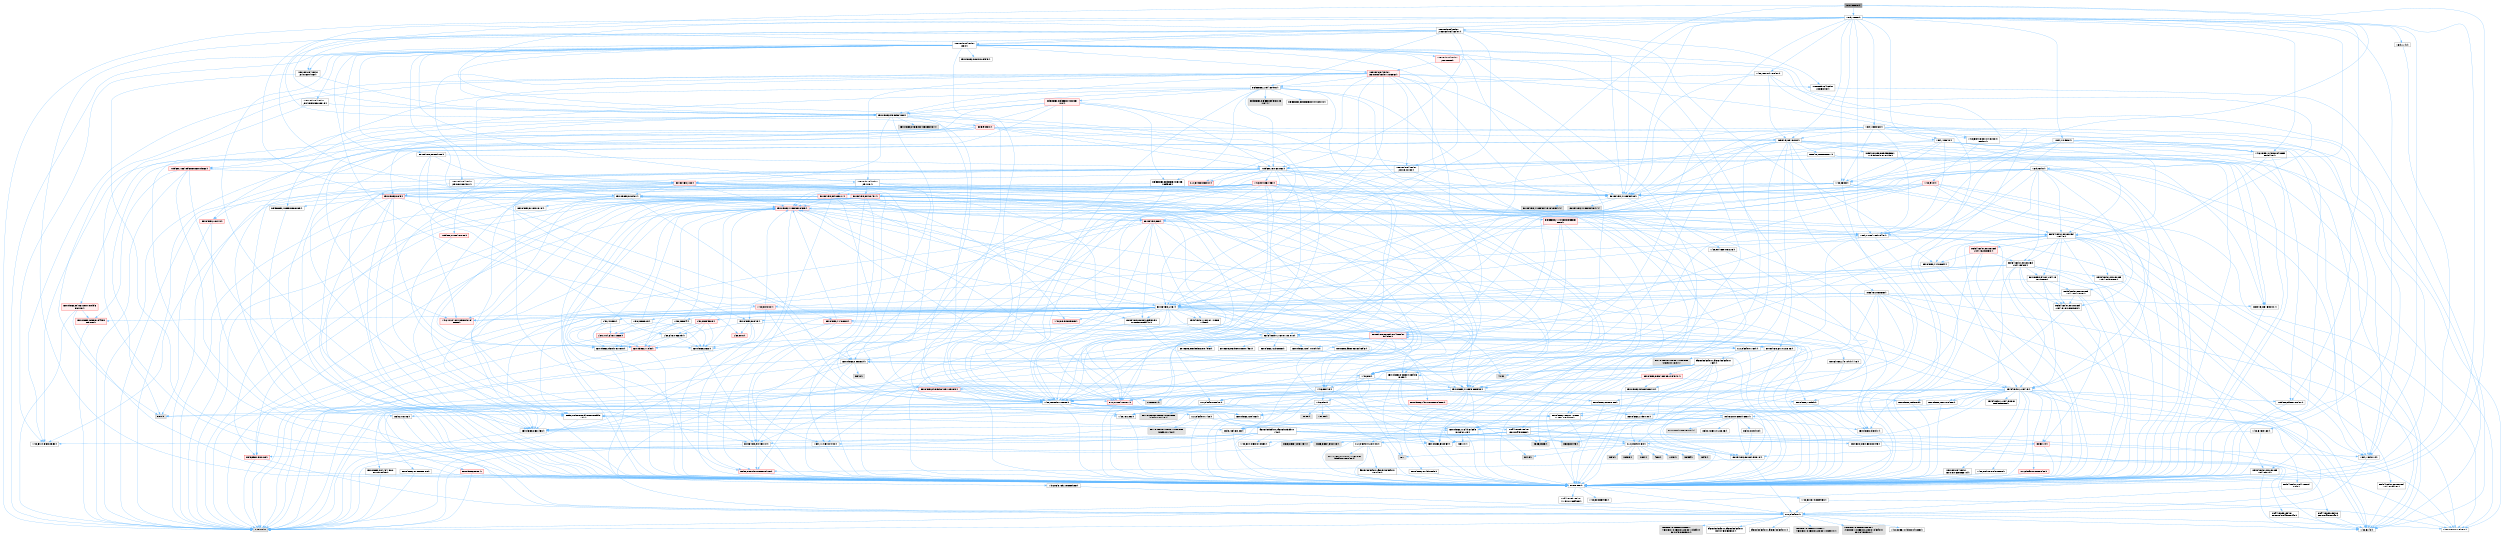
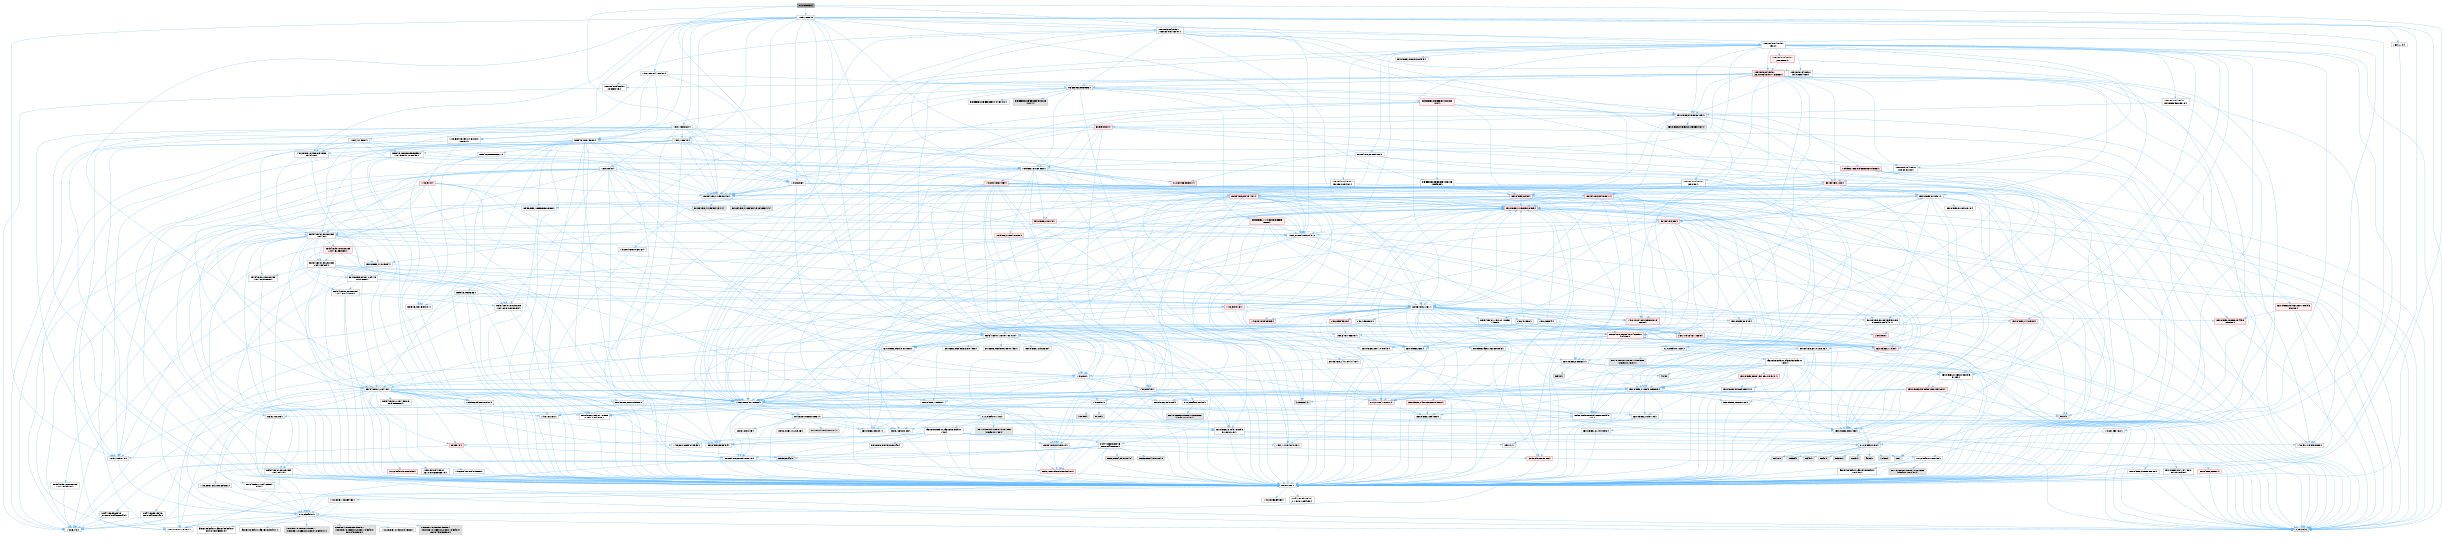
(1265, 88) -> (1080, 88)
(1948, 163) -> (376, 145)
(1541, 444) -> none
